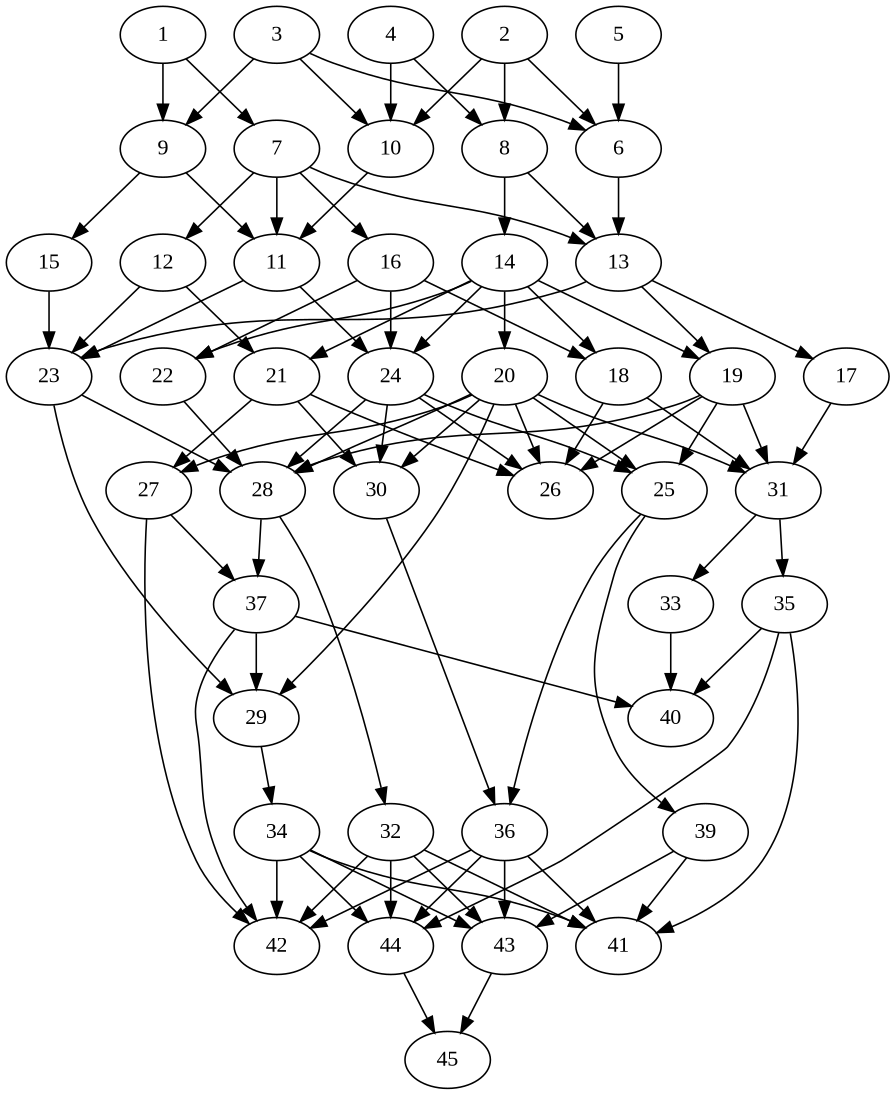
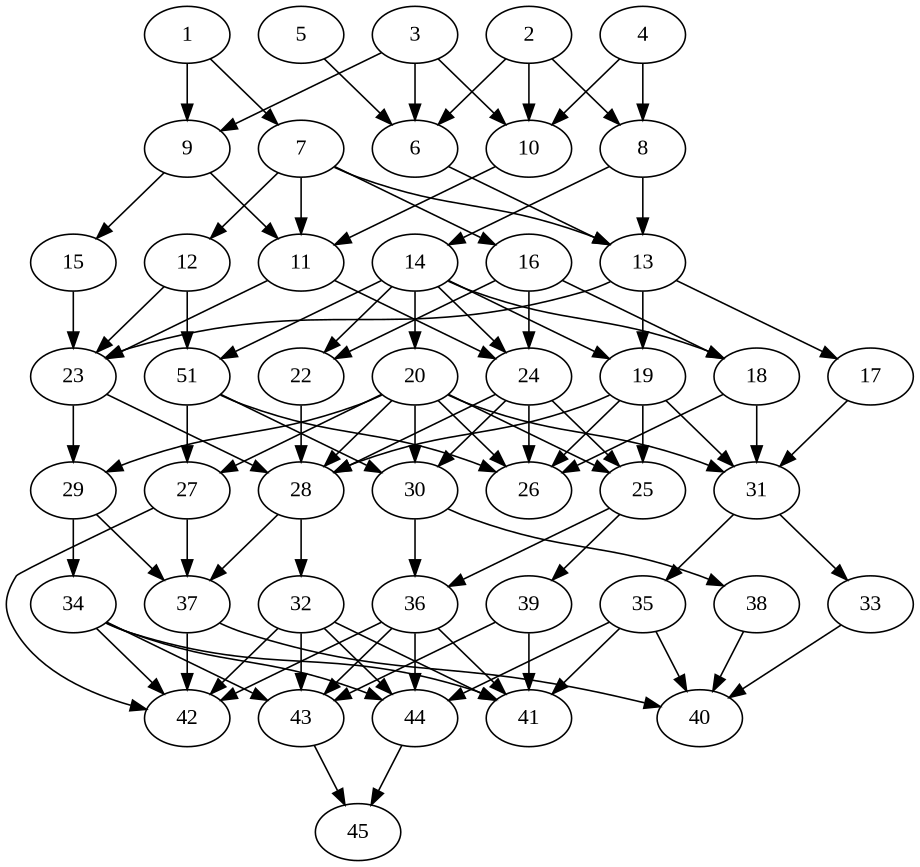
(277, 377) -> (187, 377)
none -> (757, 604)
(256, 653) -> (124, 542)
